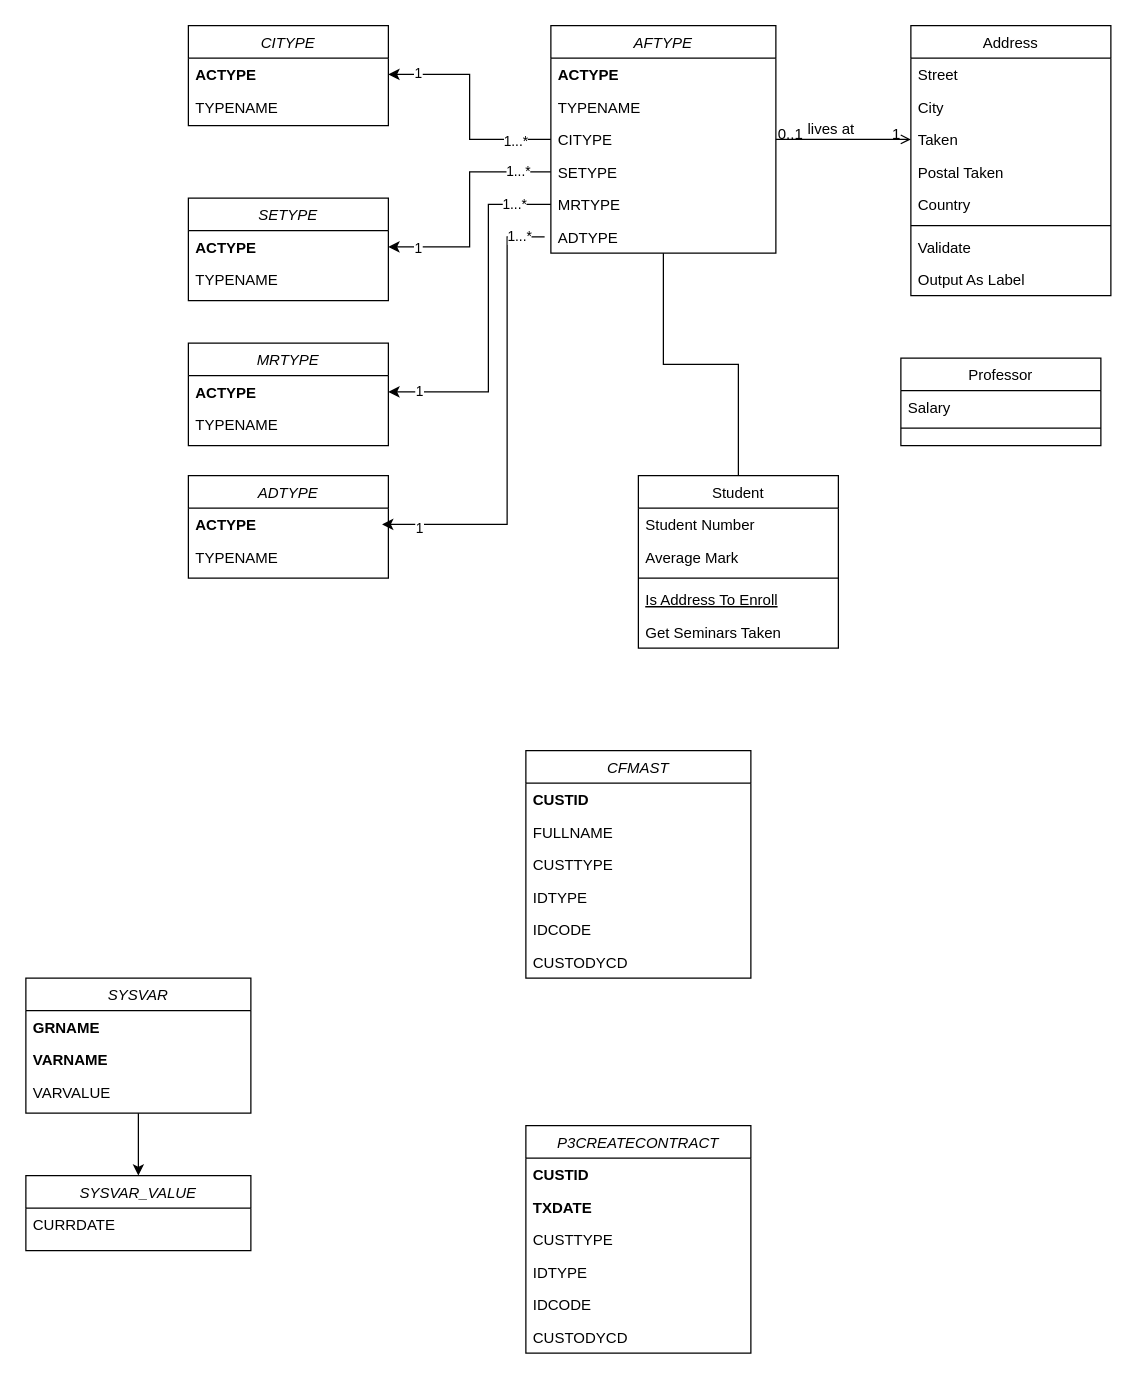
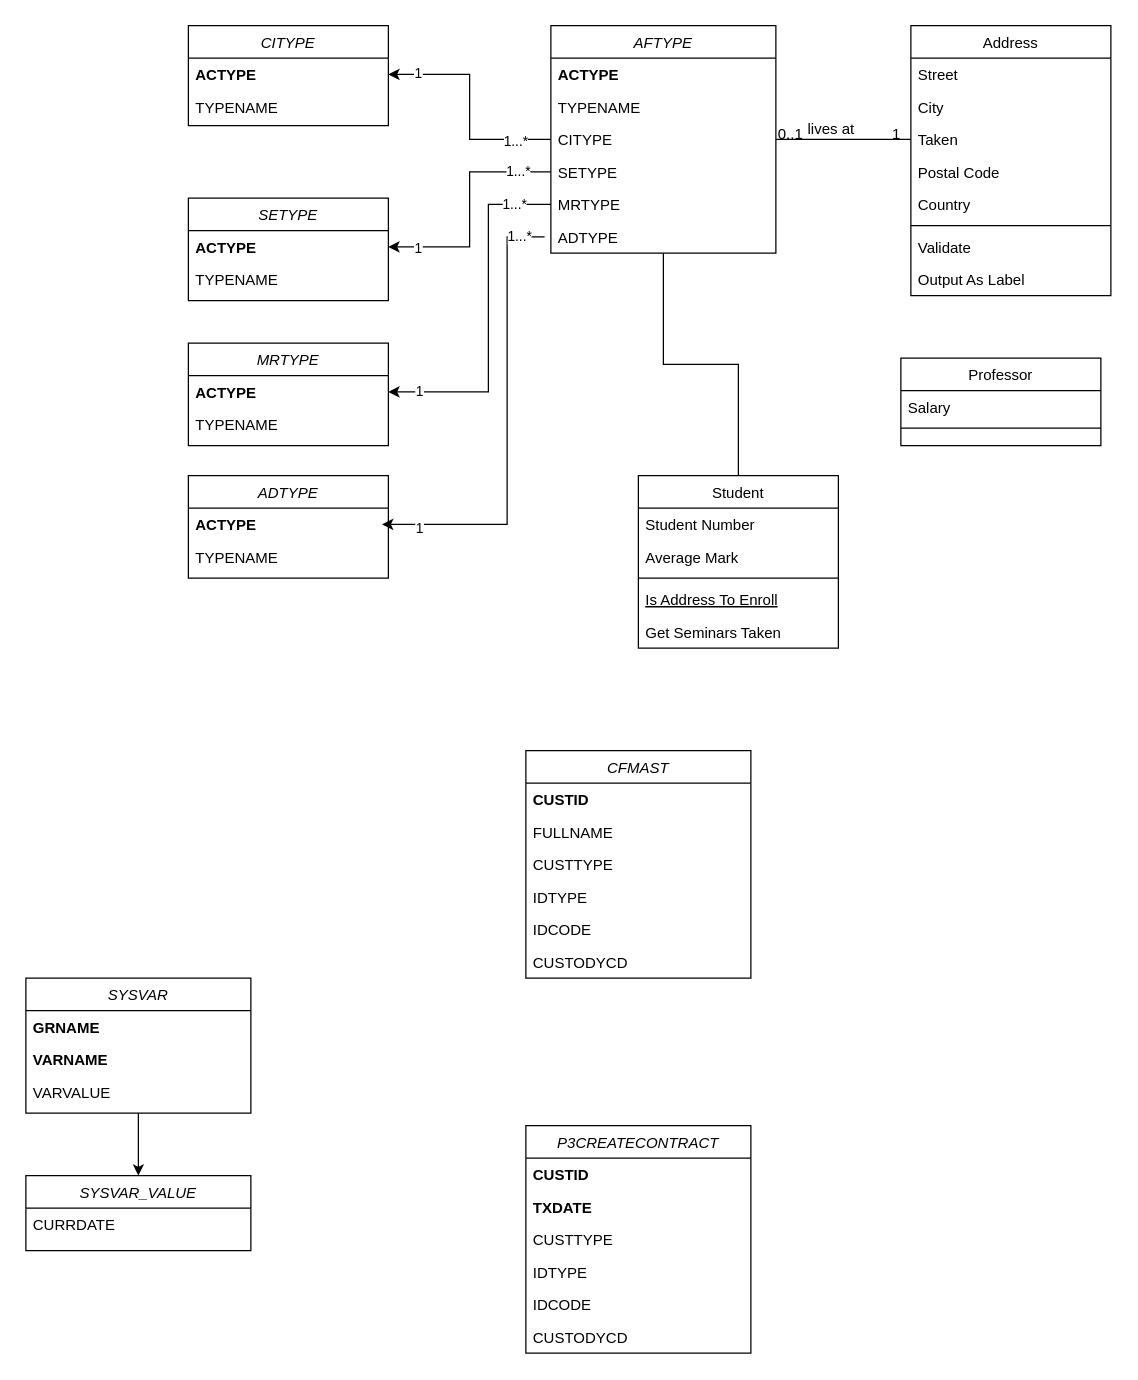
(905, 139) -> (905, 139)
(964, 173) -> (960, 173)
